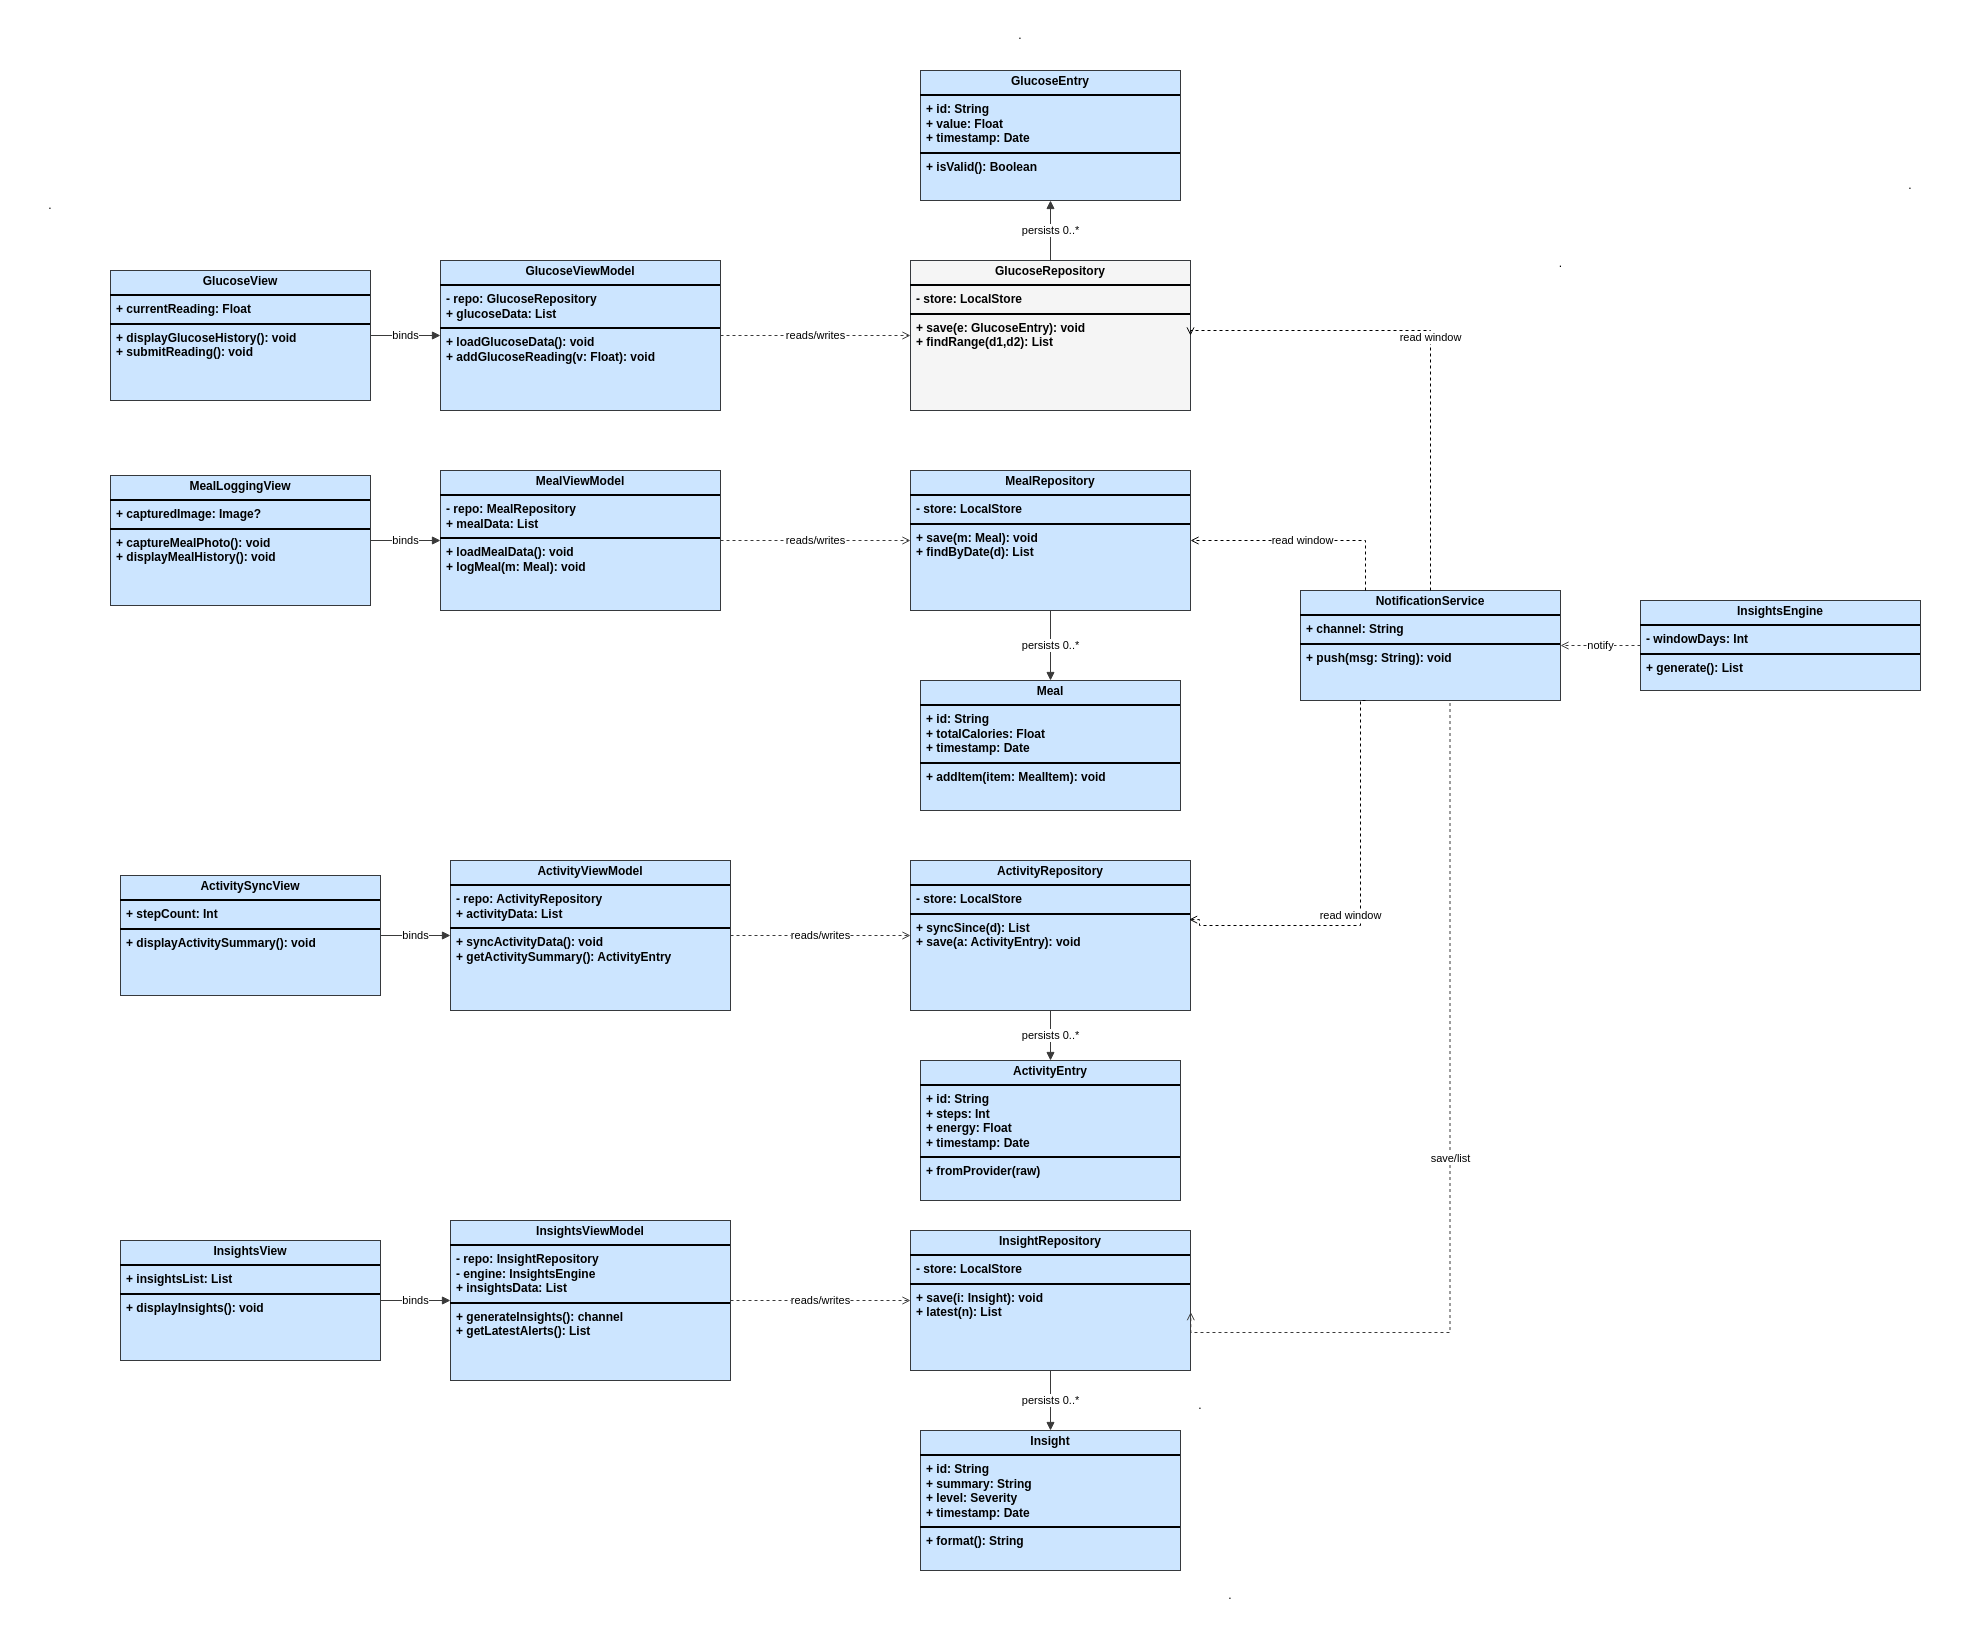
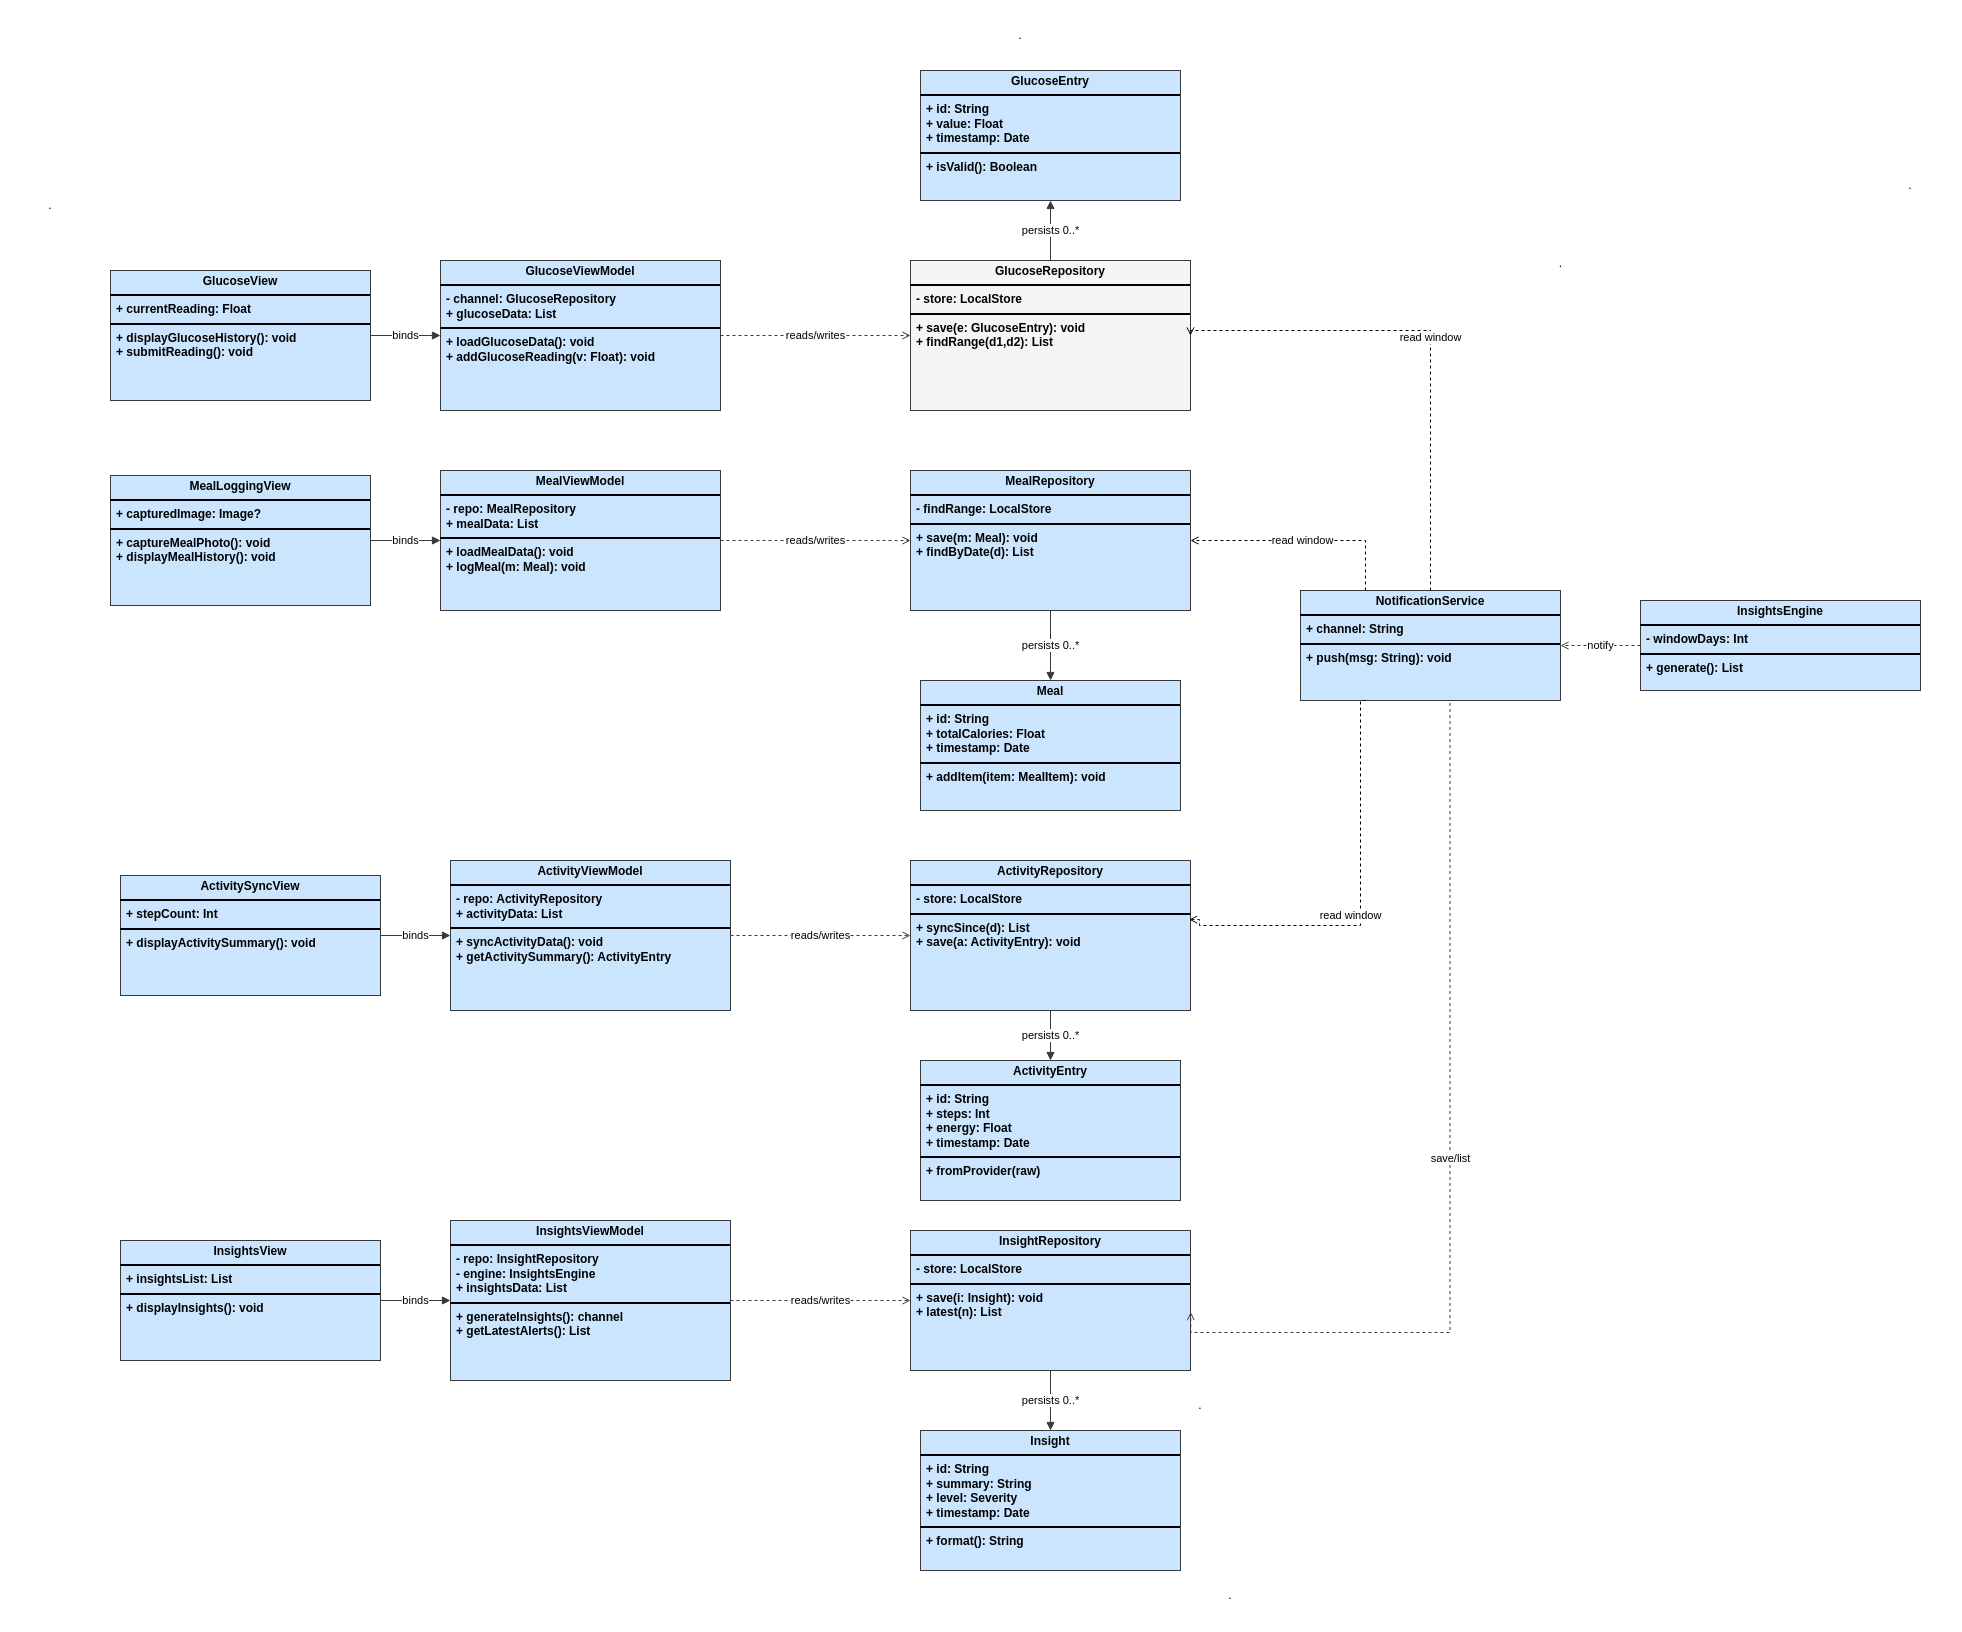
(544, 297) -> (544, 297)
(973, 499) -> (980, 499)
